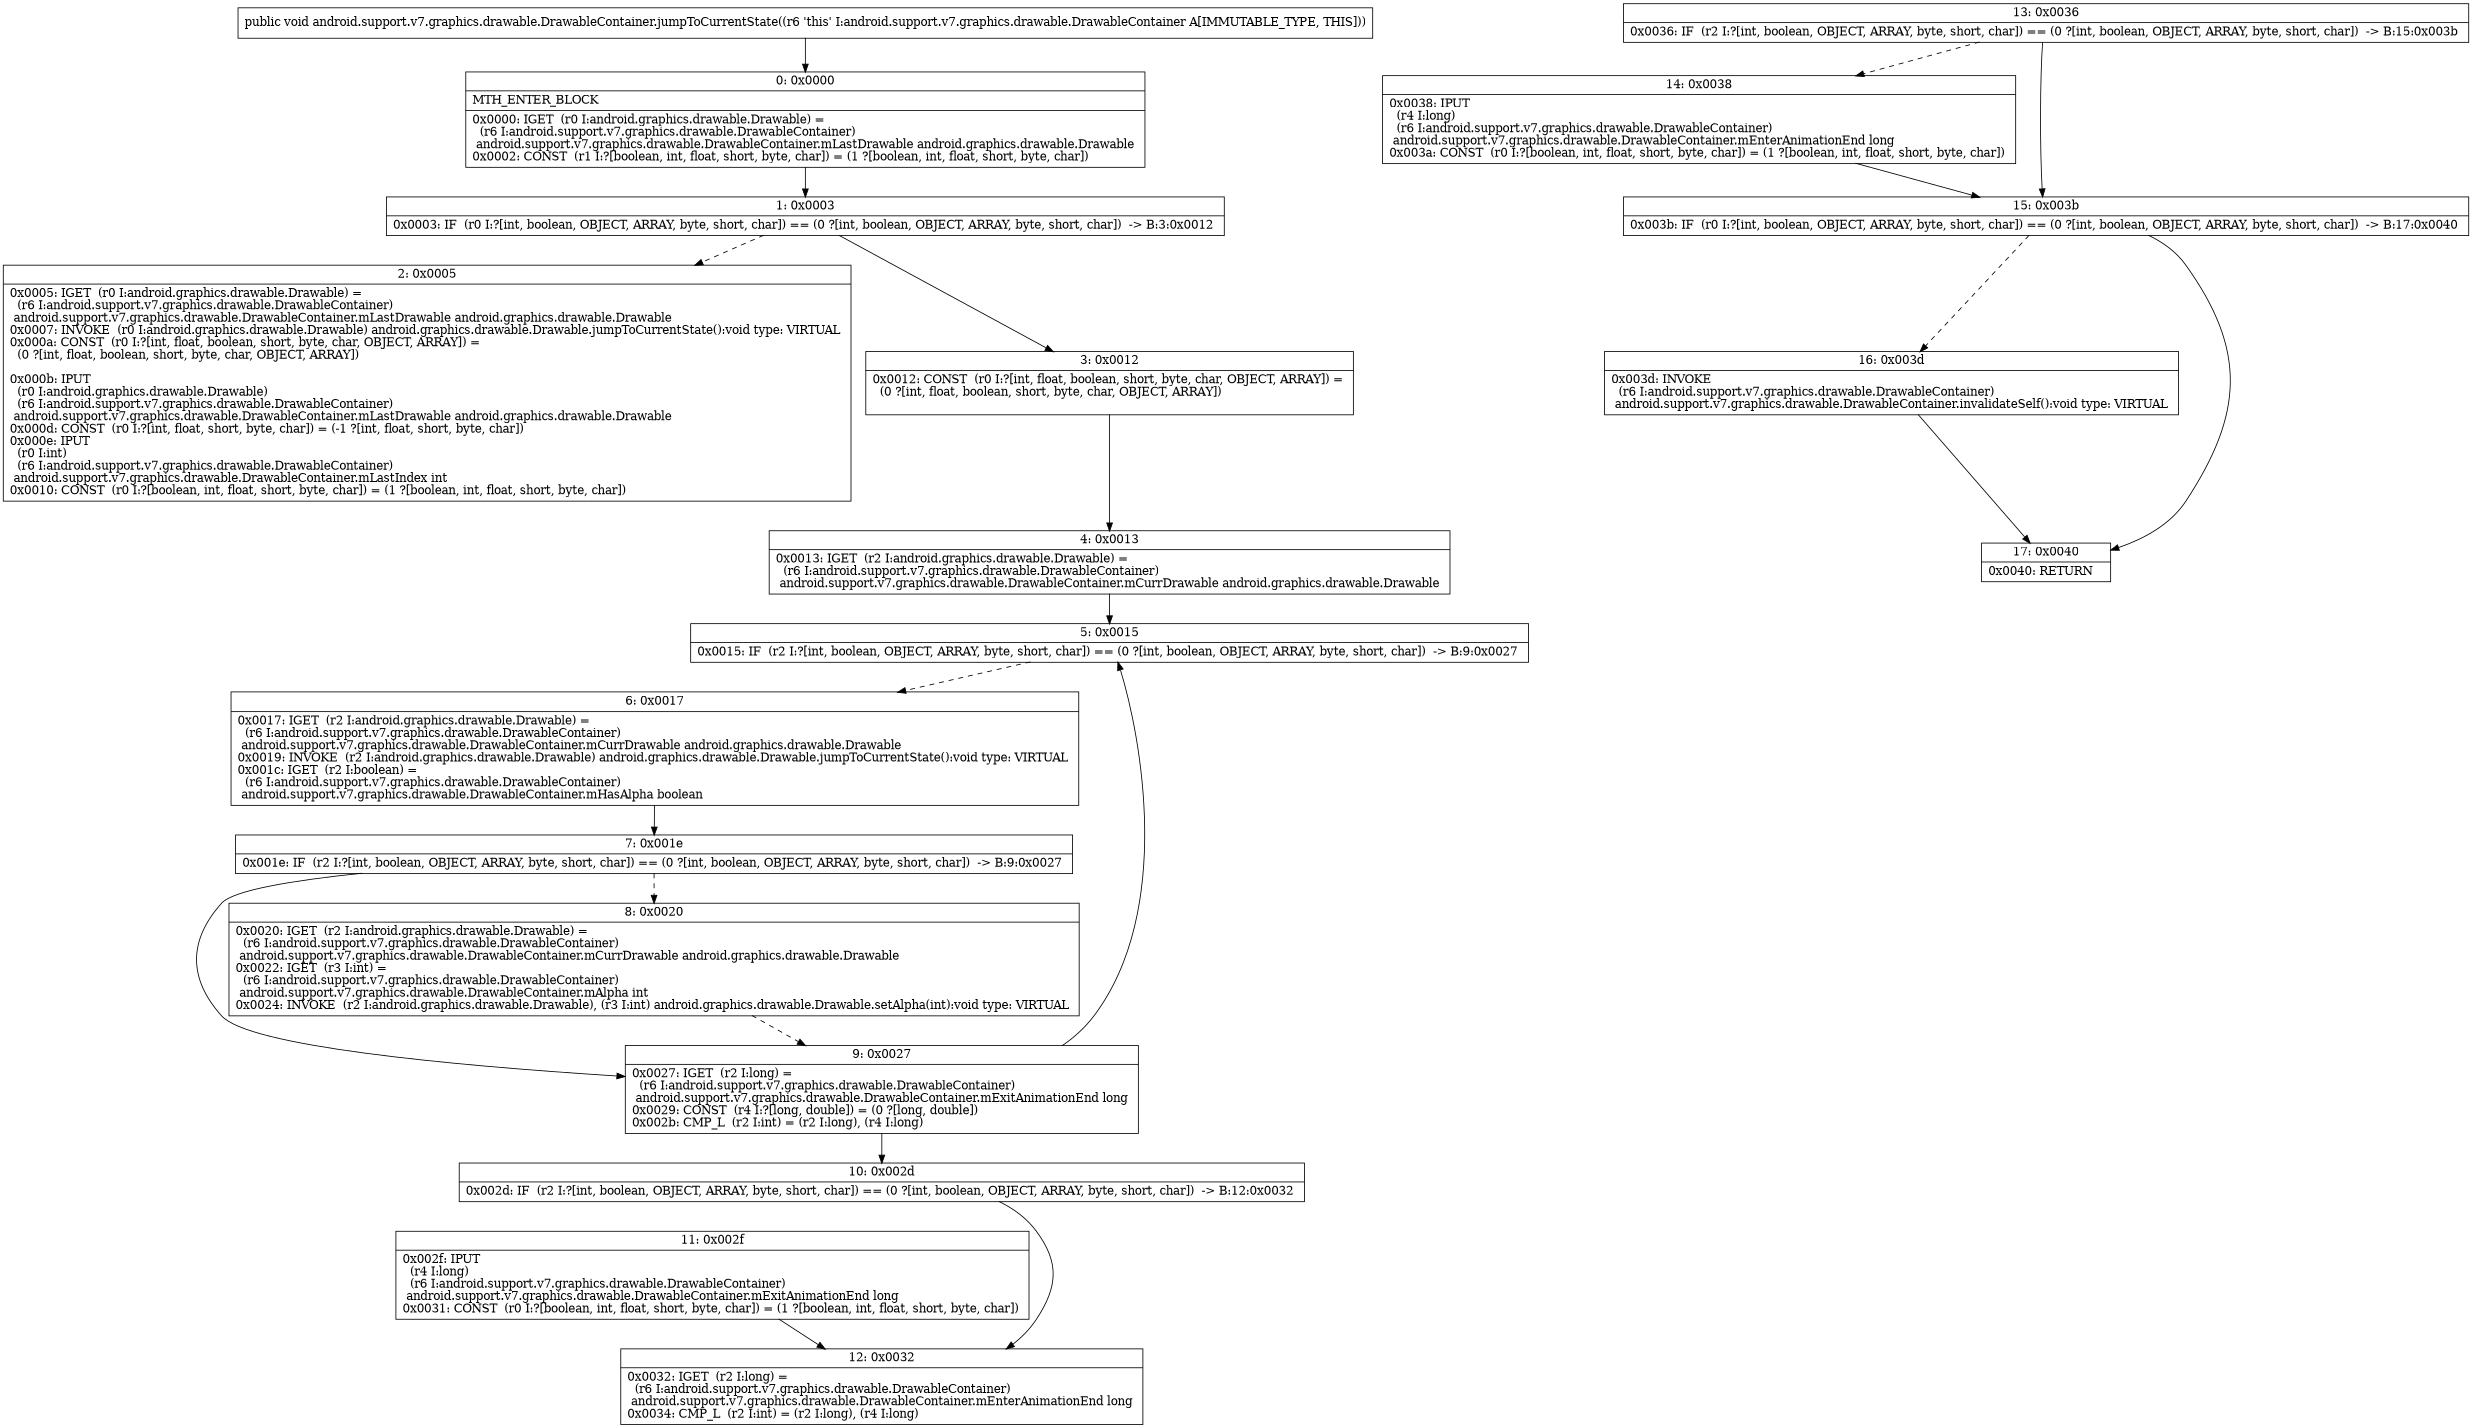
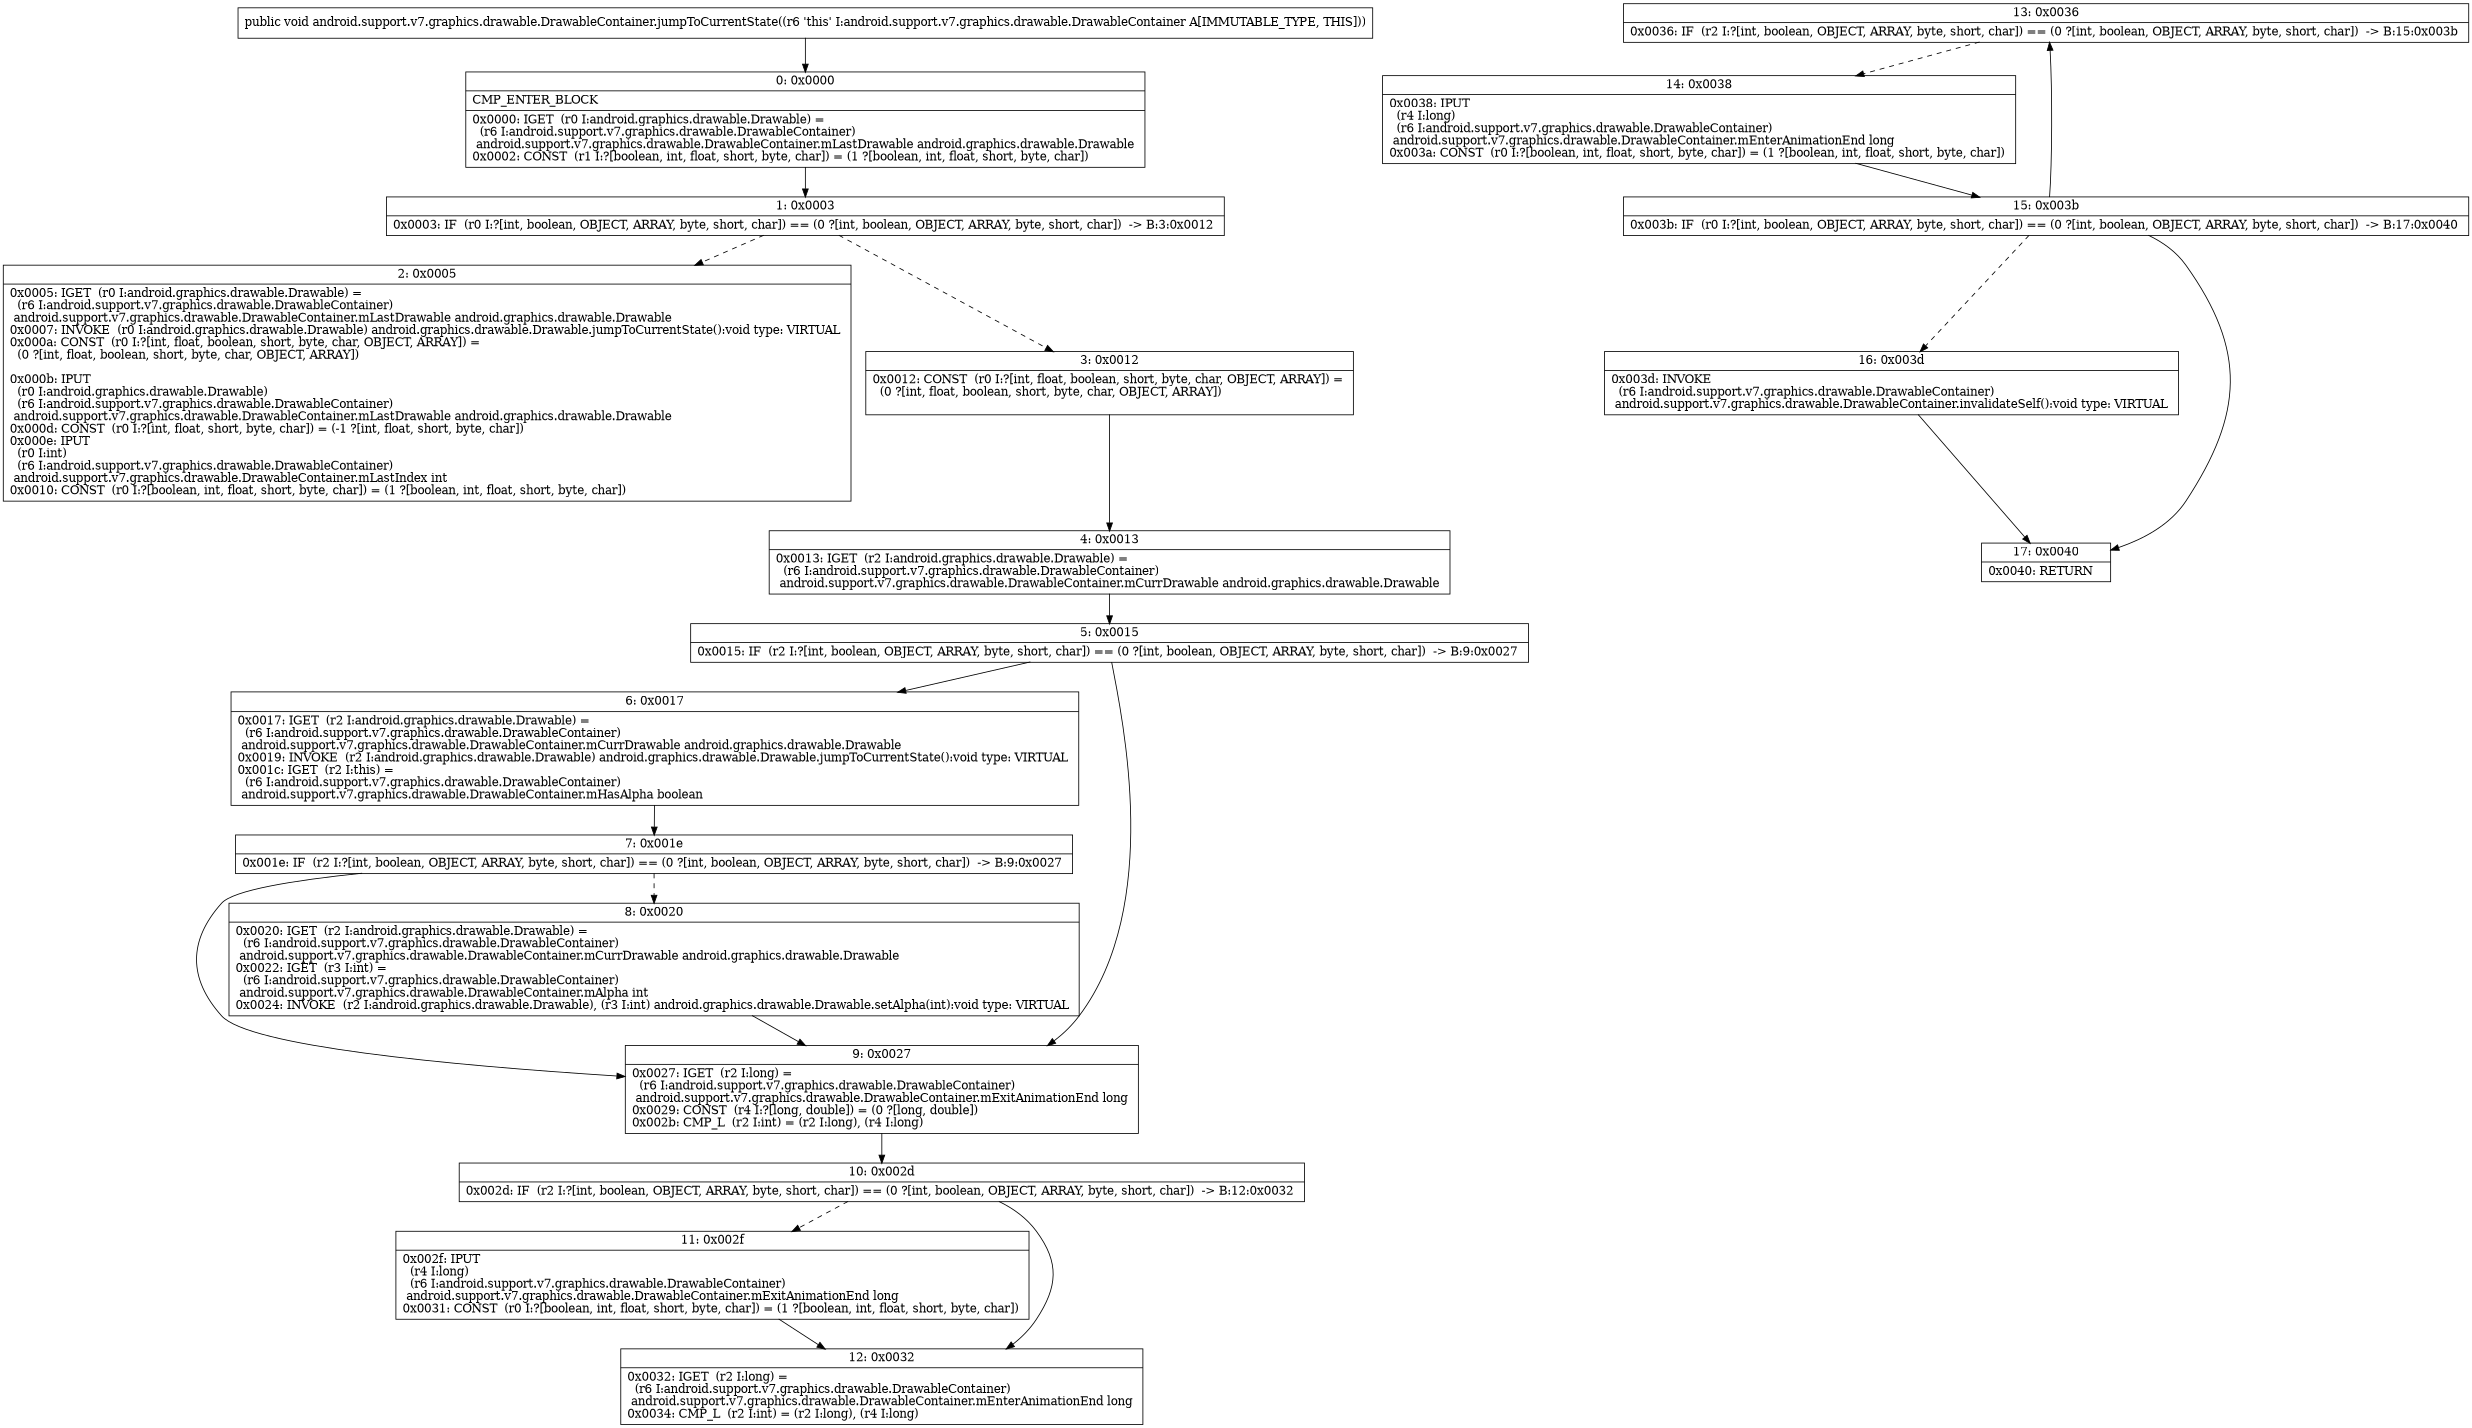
(536, 100) -> (535, 100)
(2041, 115) -> (2052, 124)
(942, 291) -> (942, 291)
(968, 676) -> (968, 676)
(329, 770) -> (318, 770)
(1143, 869) -> (1129, 861)
(775, 1029) -> (775, 1029)
none -> (824, 1215)
